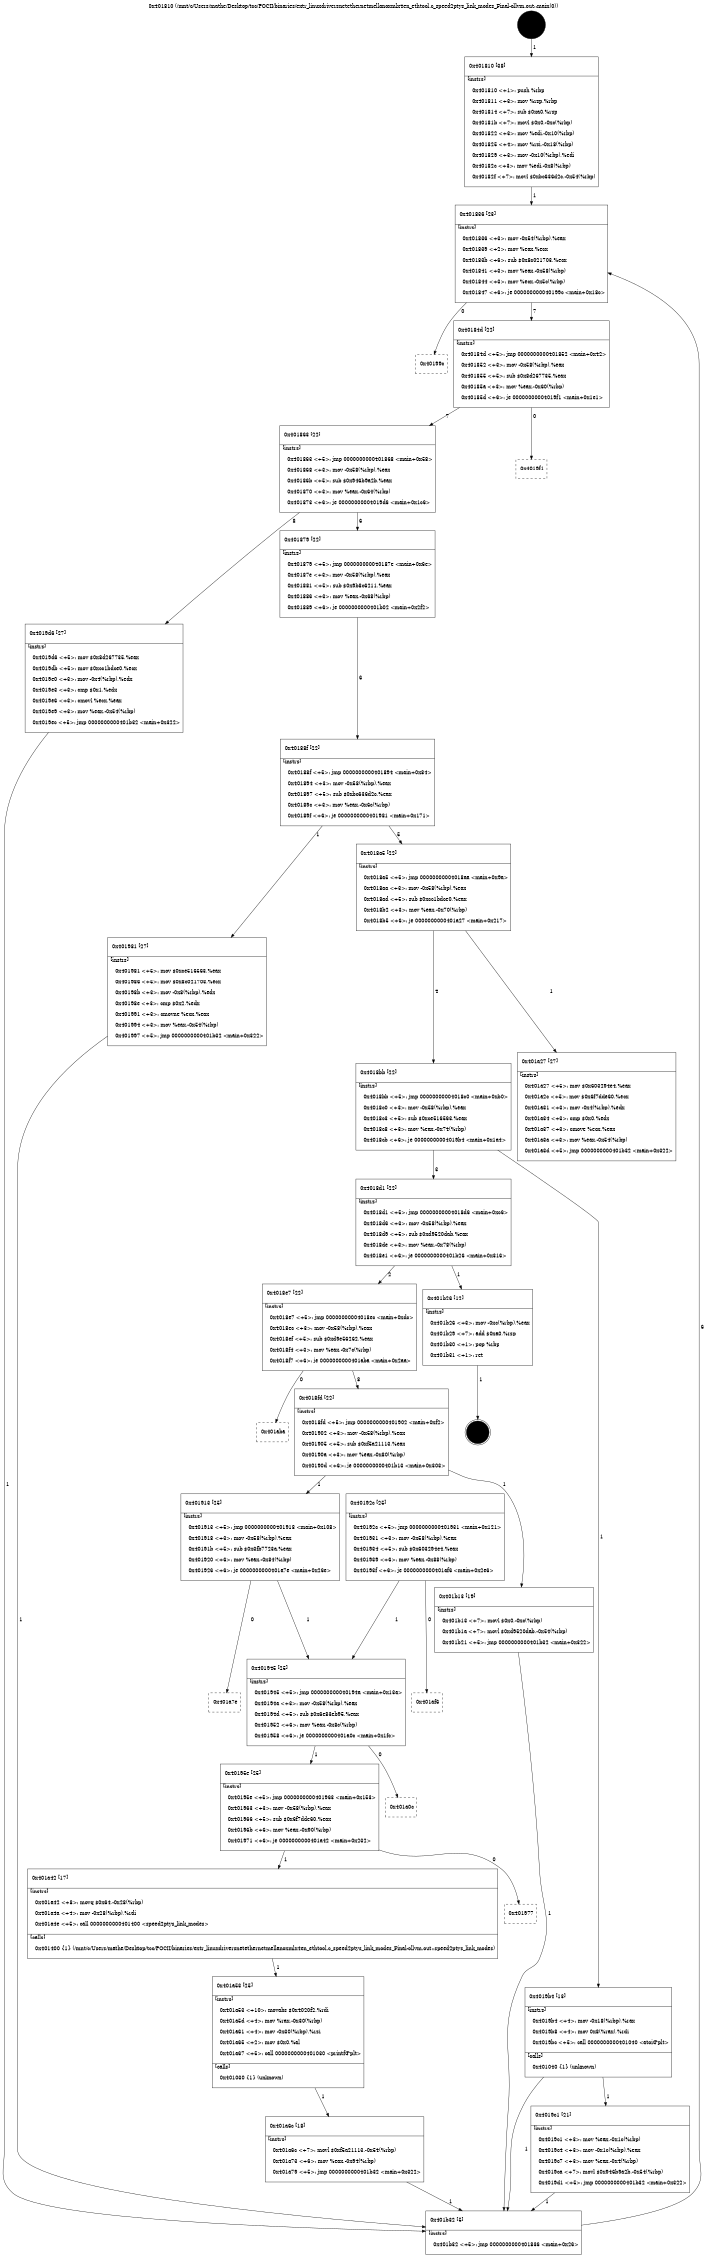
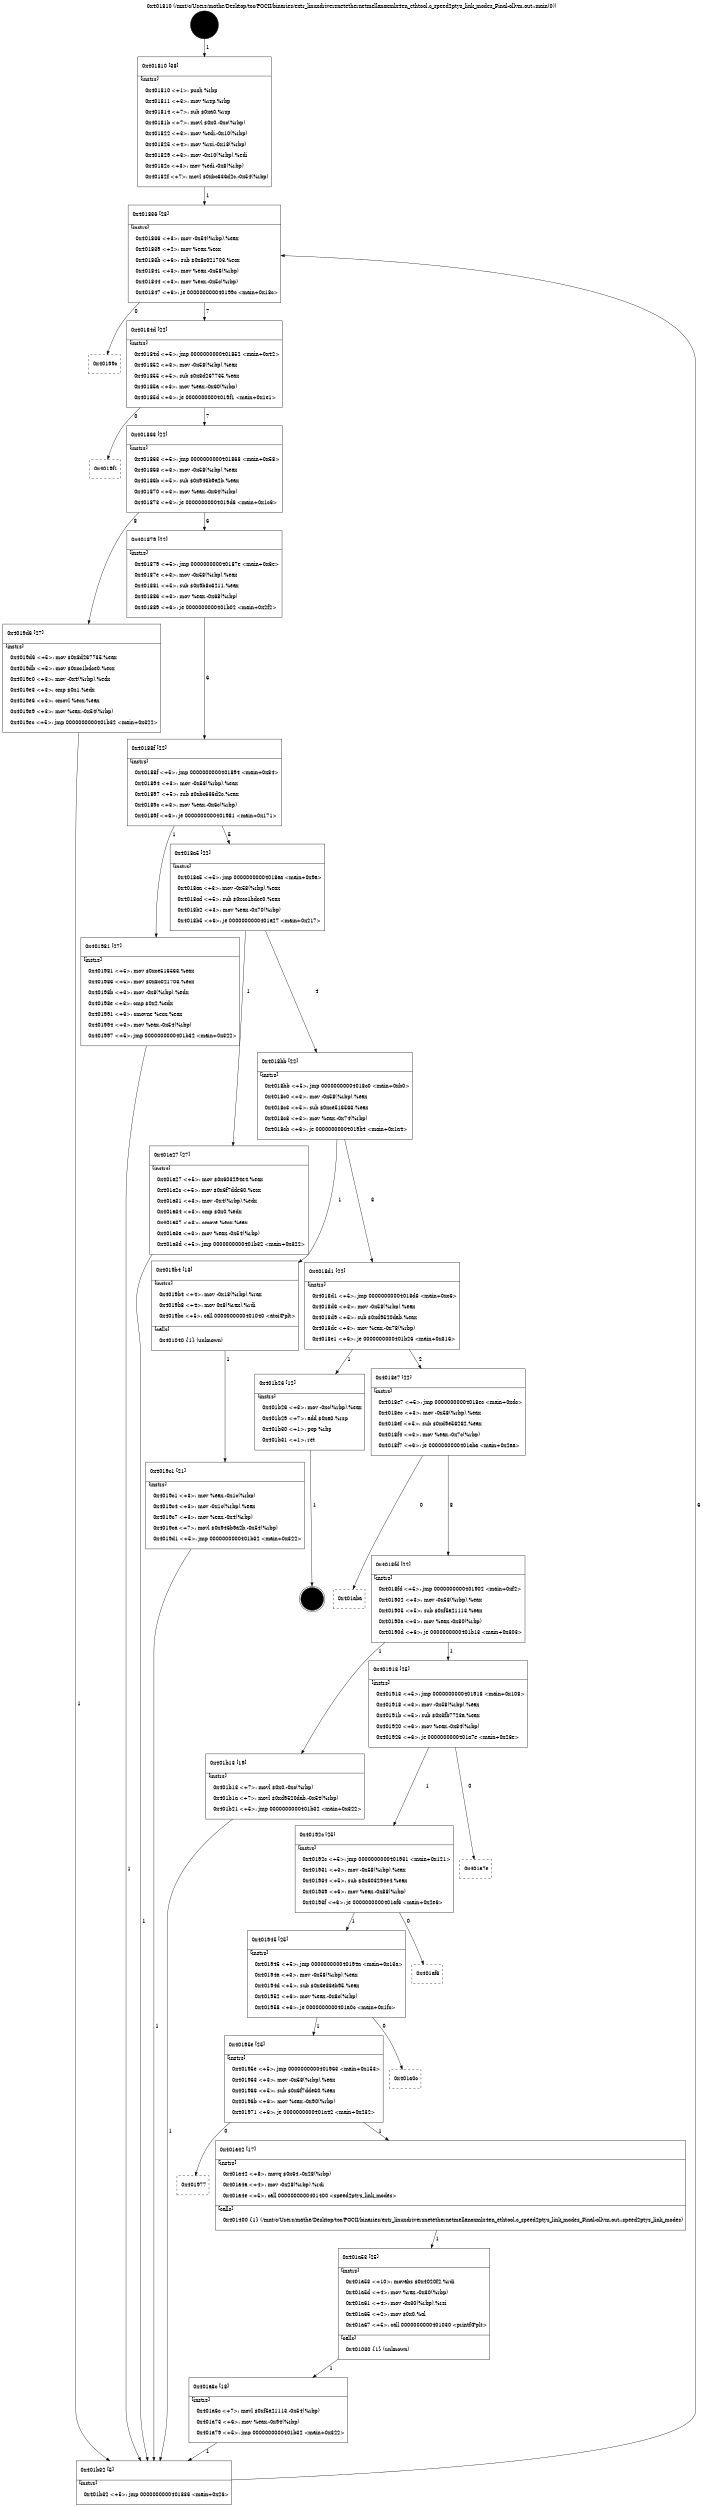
(293, 1618) -> (412, 1785)
(512, 2138) -> (141, 1854)
